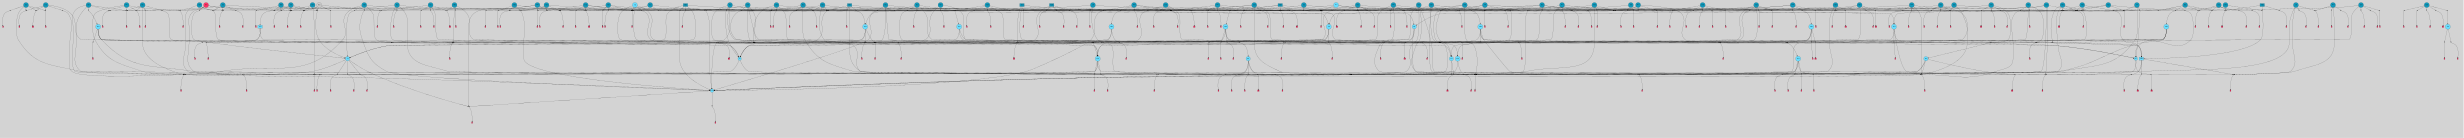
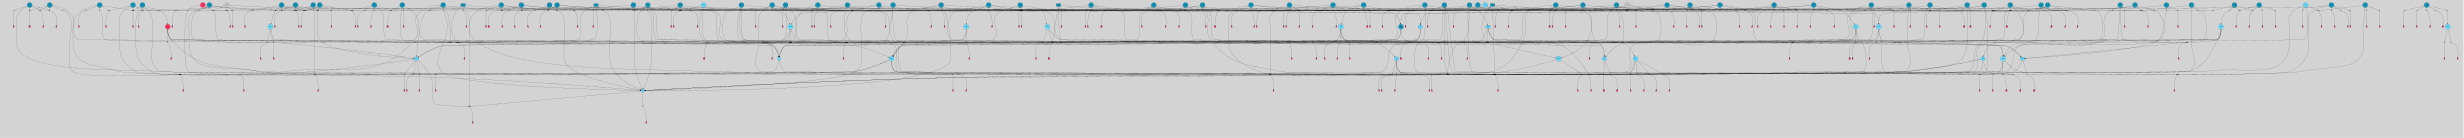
(199, 5) -> (203, 5)
(206, 5) -> (209, 5)
(223, 5) -> (227, 5)
(319, 5) -> (320, 5)
(397, 5) -> (463, 5)
(850, 5) -> (772, 5)
(1052, 5) -> (1154, 5)
(1280, 5) -> (1364, 5)
(1336, 5) -> (1478, 5)
(1431, 5) -> (1492, 5)
(1542, 5) -> (1627, 5)
(1954, 5) -> (1485, 5)
(2226, 5) -> none
(2262, 5) -> (2166, 5)
(2296, 5) -> (2306, 5)
(98, 27) -> (168, 27)
(260, 27) -> (270, 27)
(1329, 27) -> (1401, 27)
(1480, 27) -> (1488, 27)
(2136, 59) -> (2022, 59)
(2141, 59) -> (2003, 59)
(1258, 91) -> none
none -> (1604, 91)
